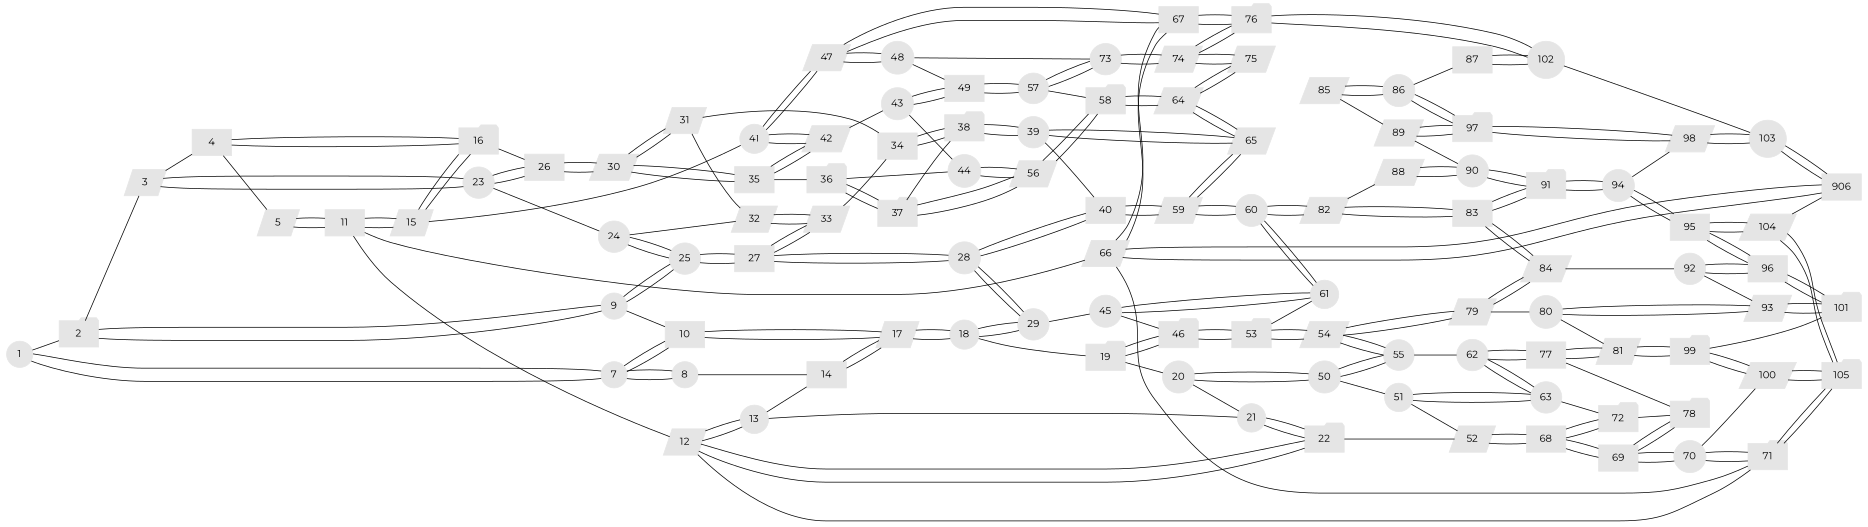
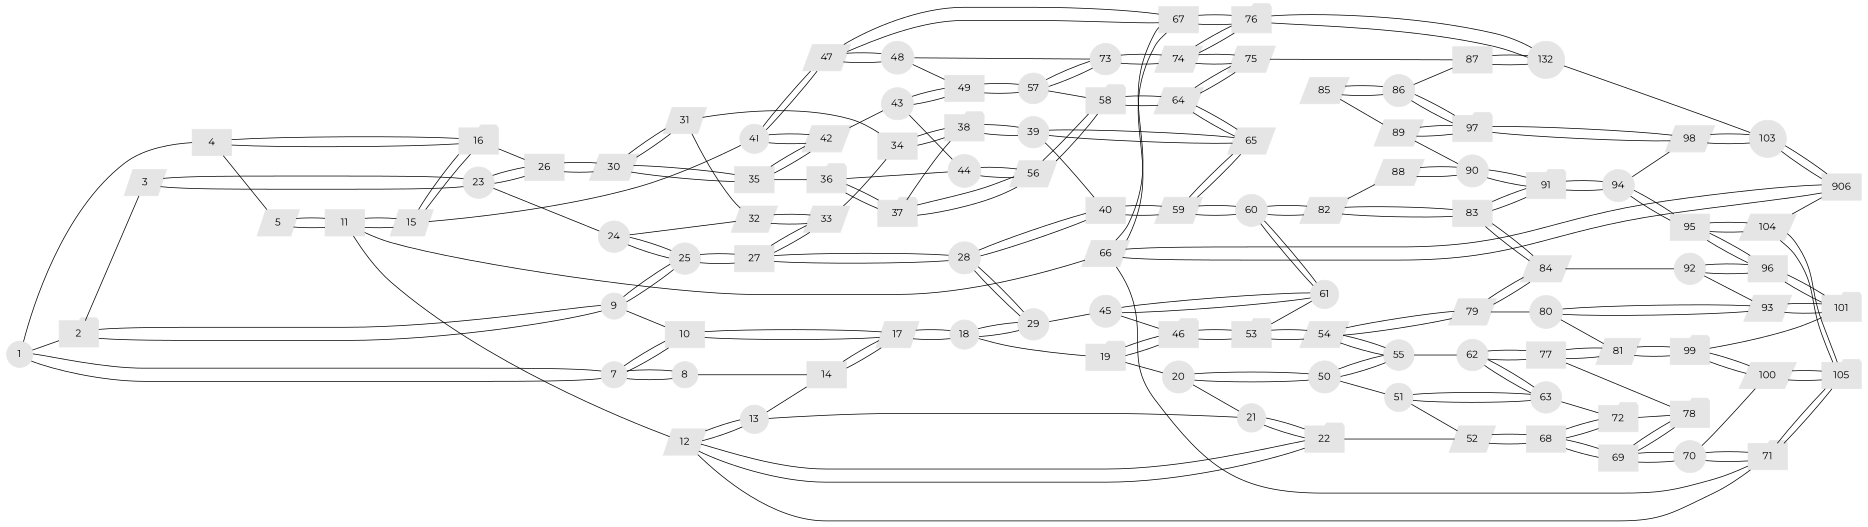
none -> (1361, 60)
(1546, 60) -> (1546, 60)
(179, 162) -> (79, 214)
